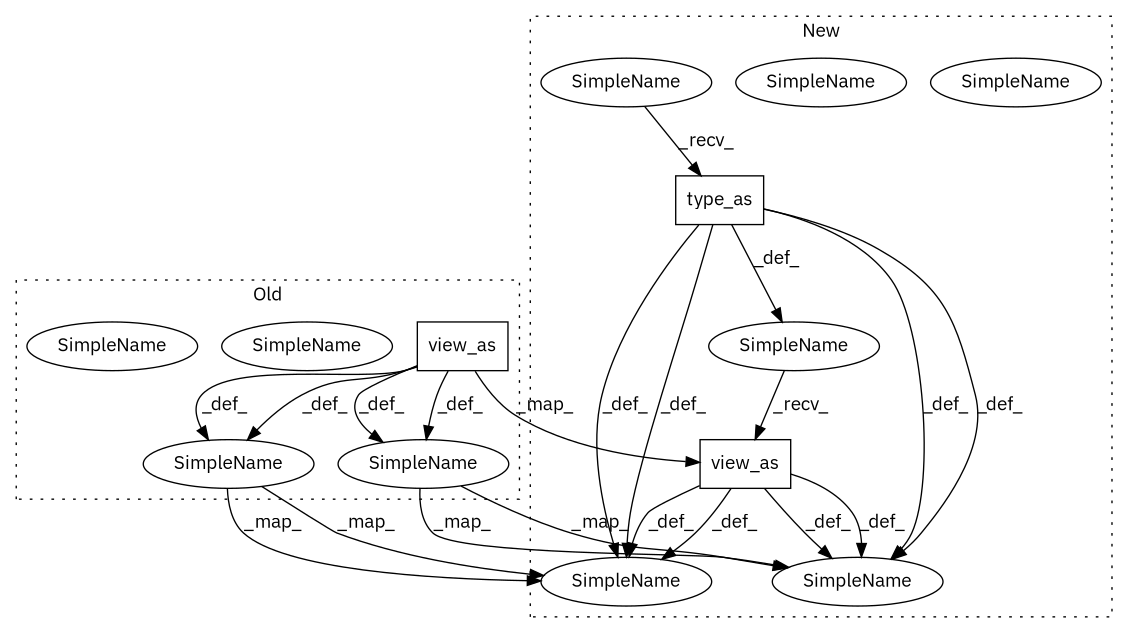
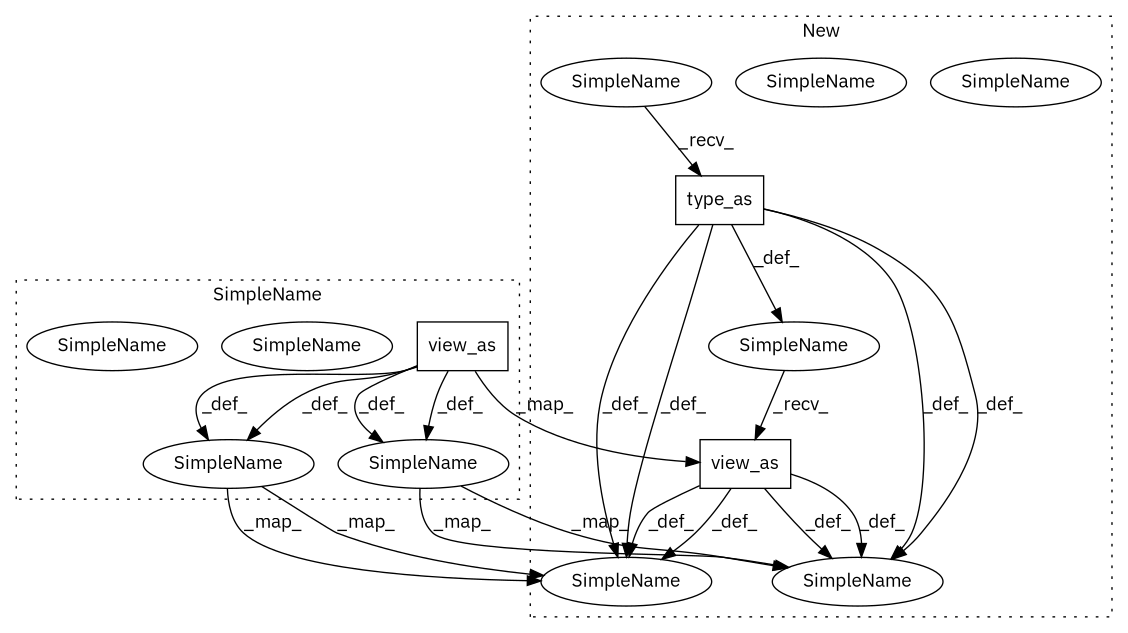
(268, 296) -> (268, 296)
